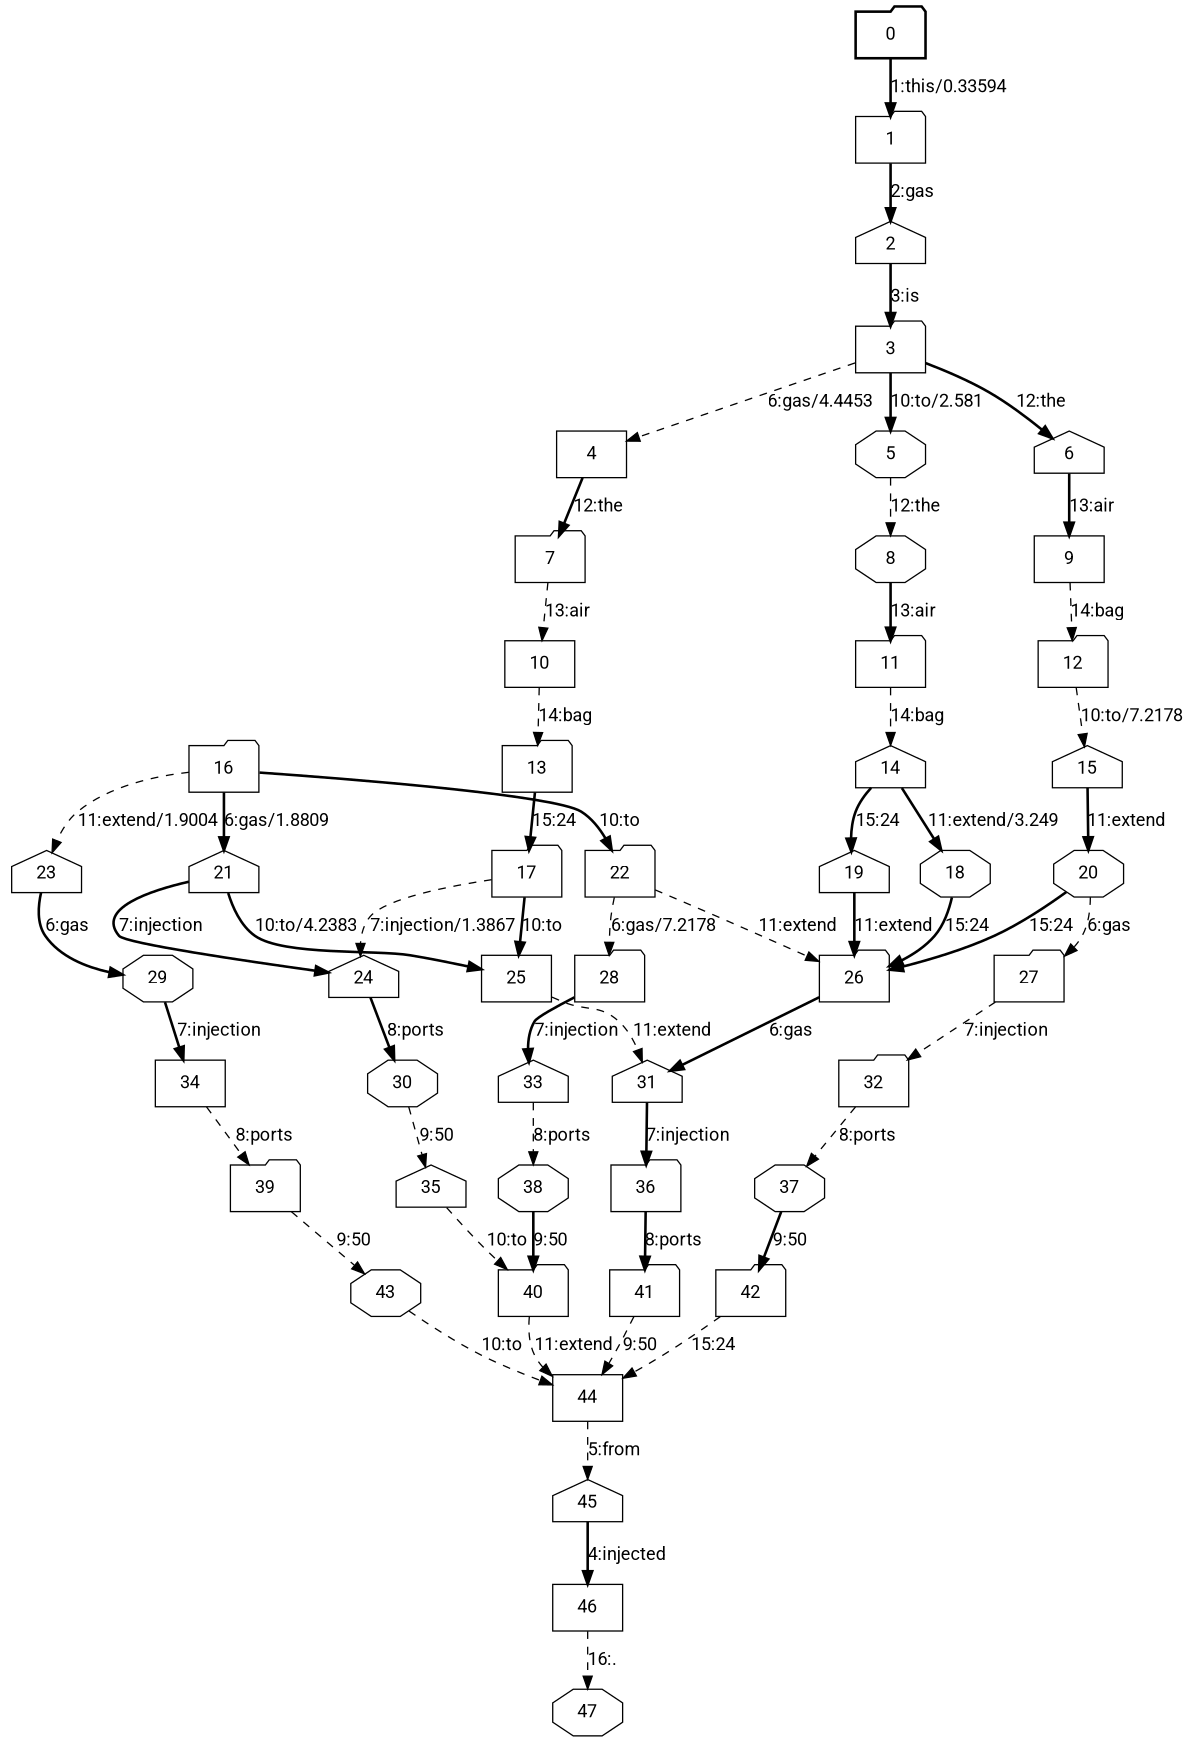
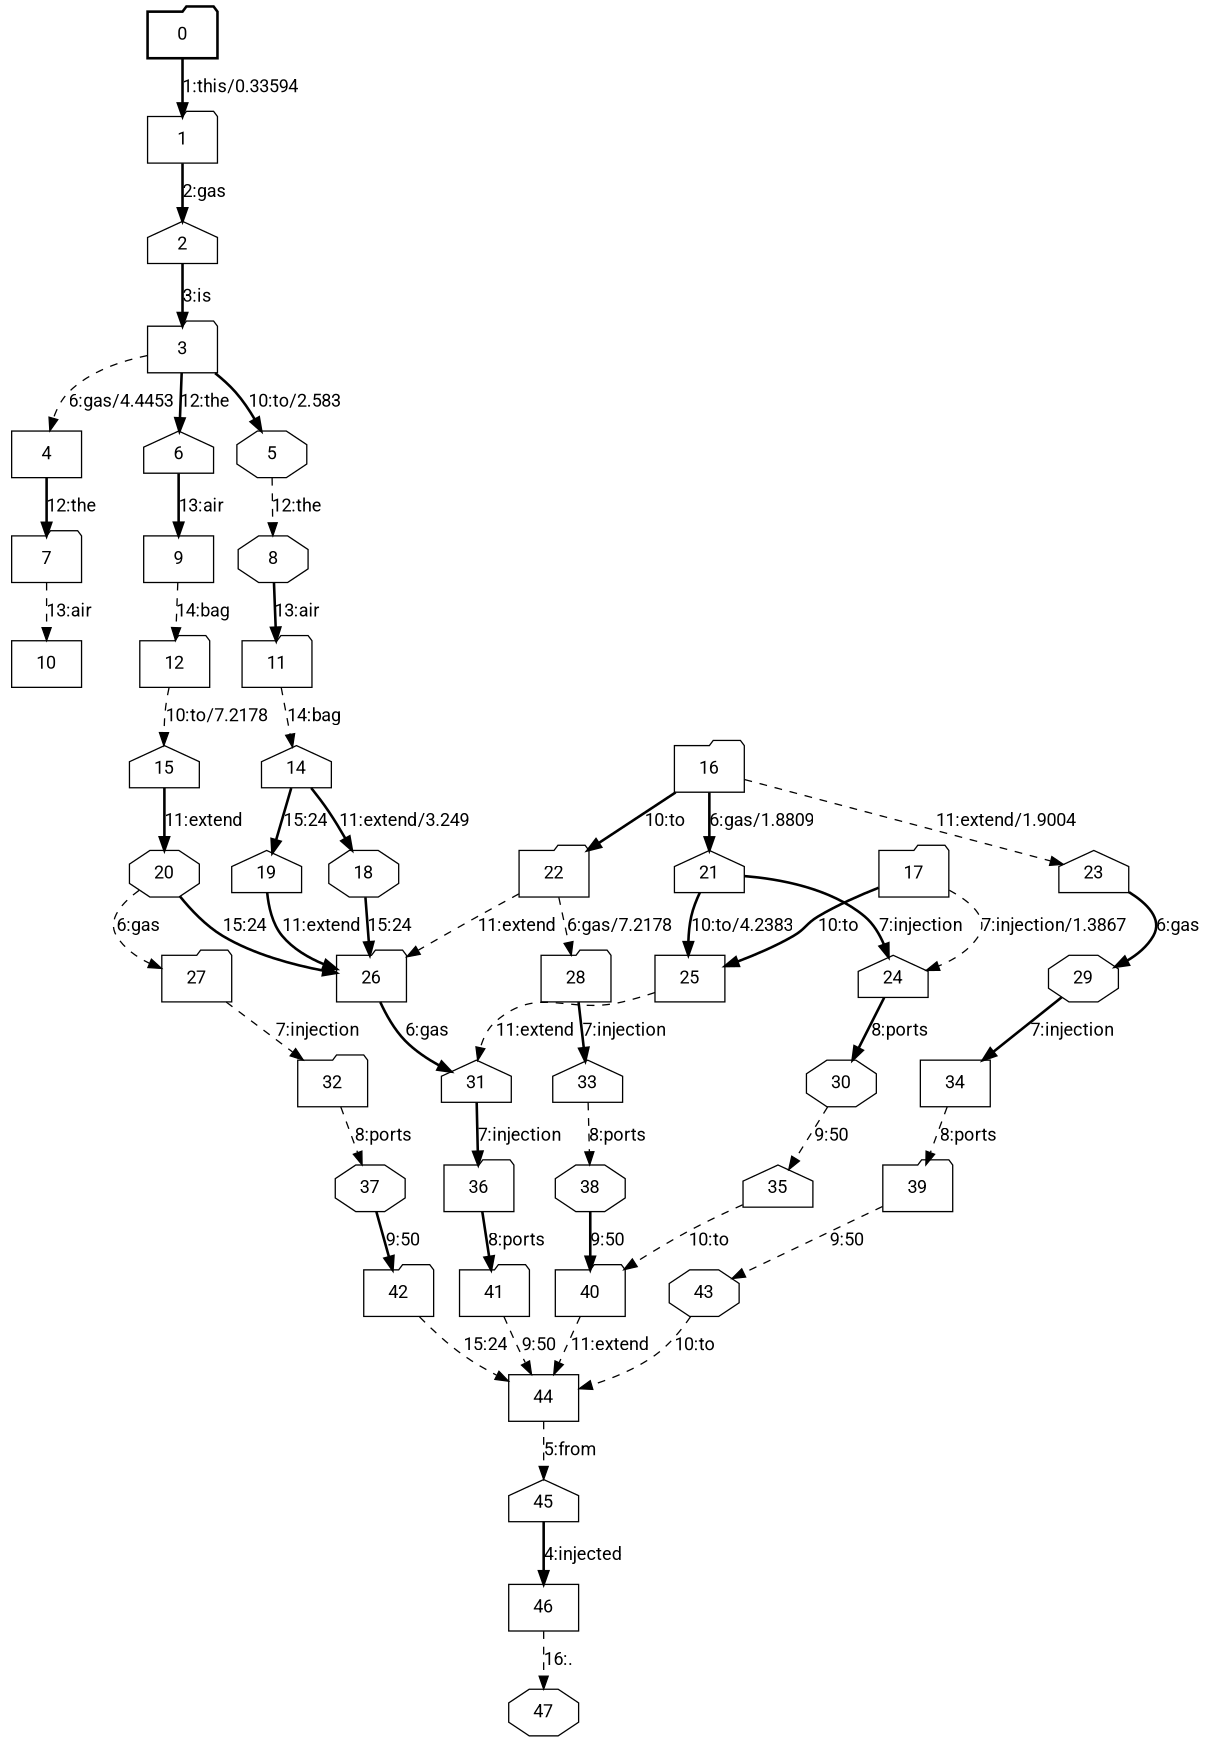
(937, 402) -> (295, 402)
(537, 769) -> none
